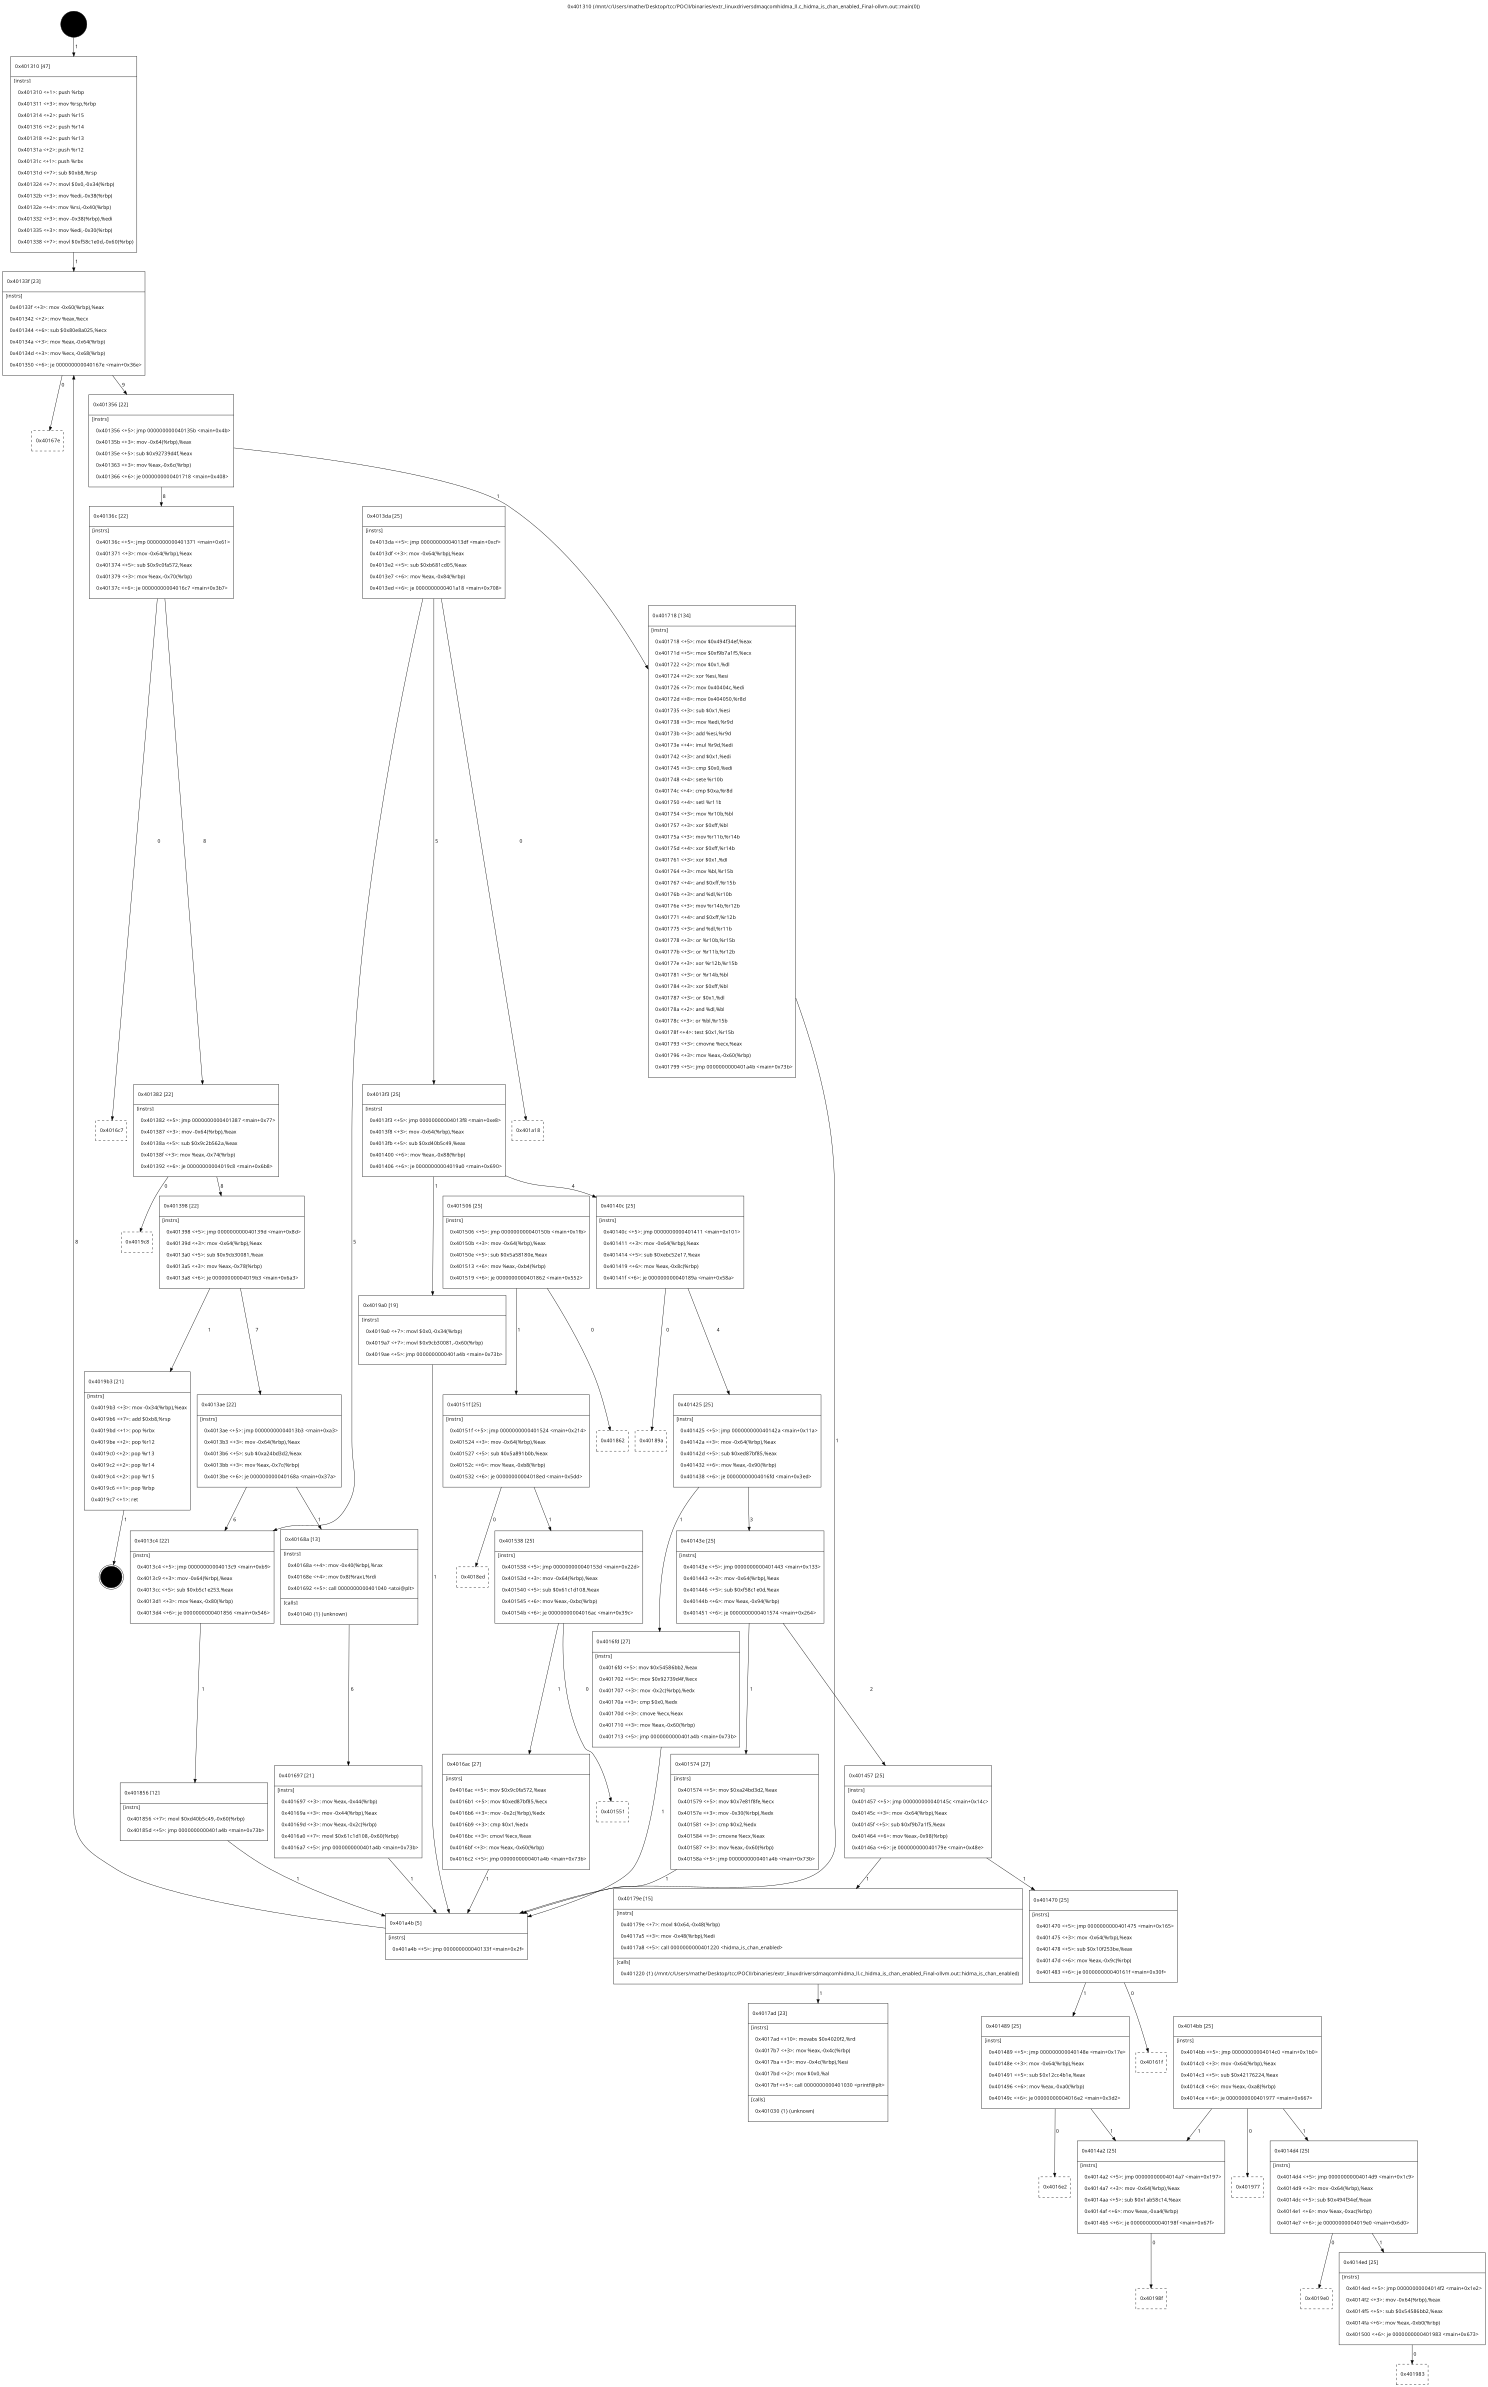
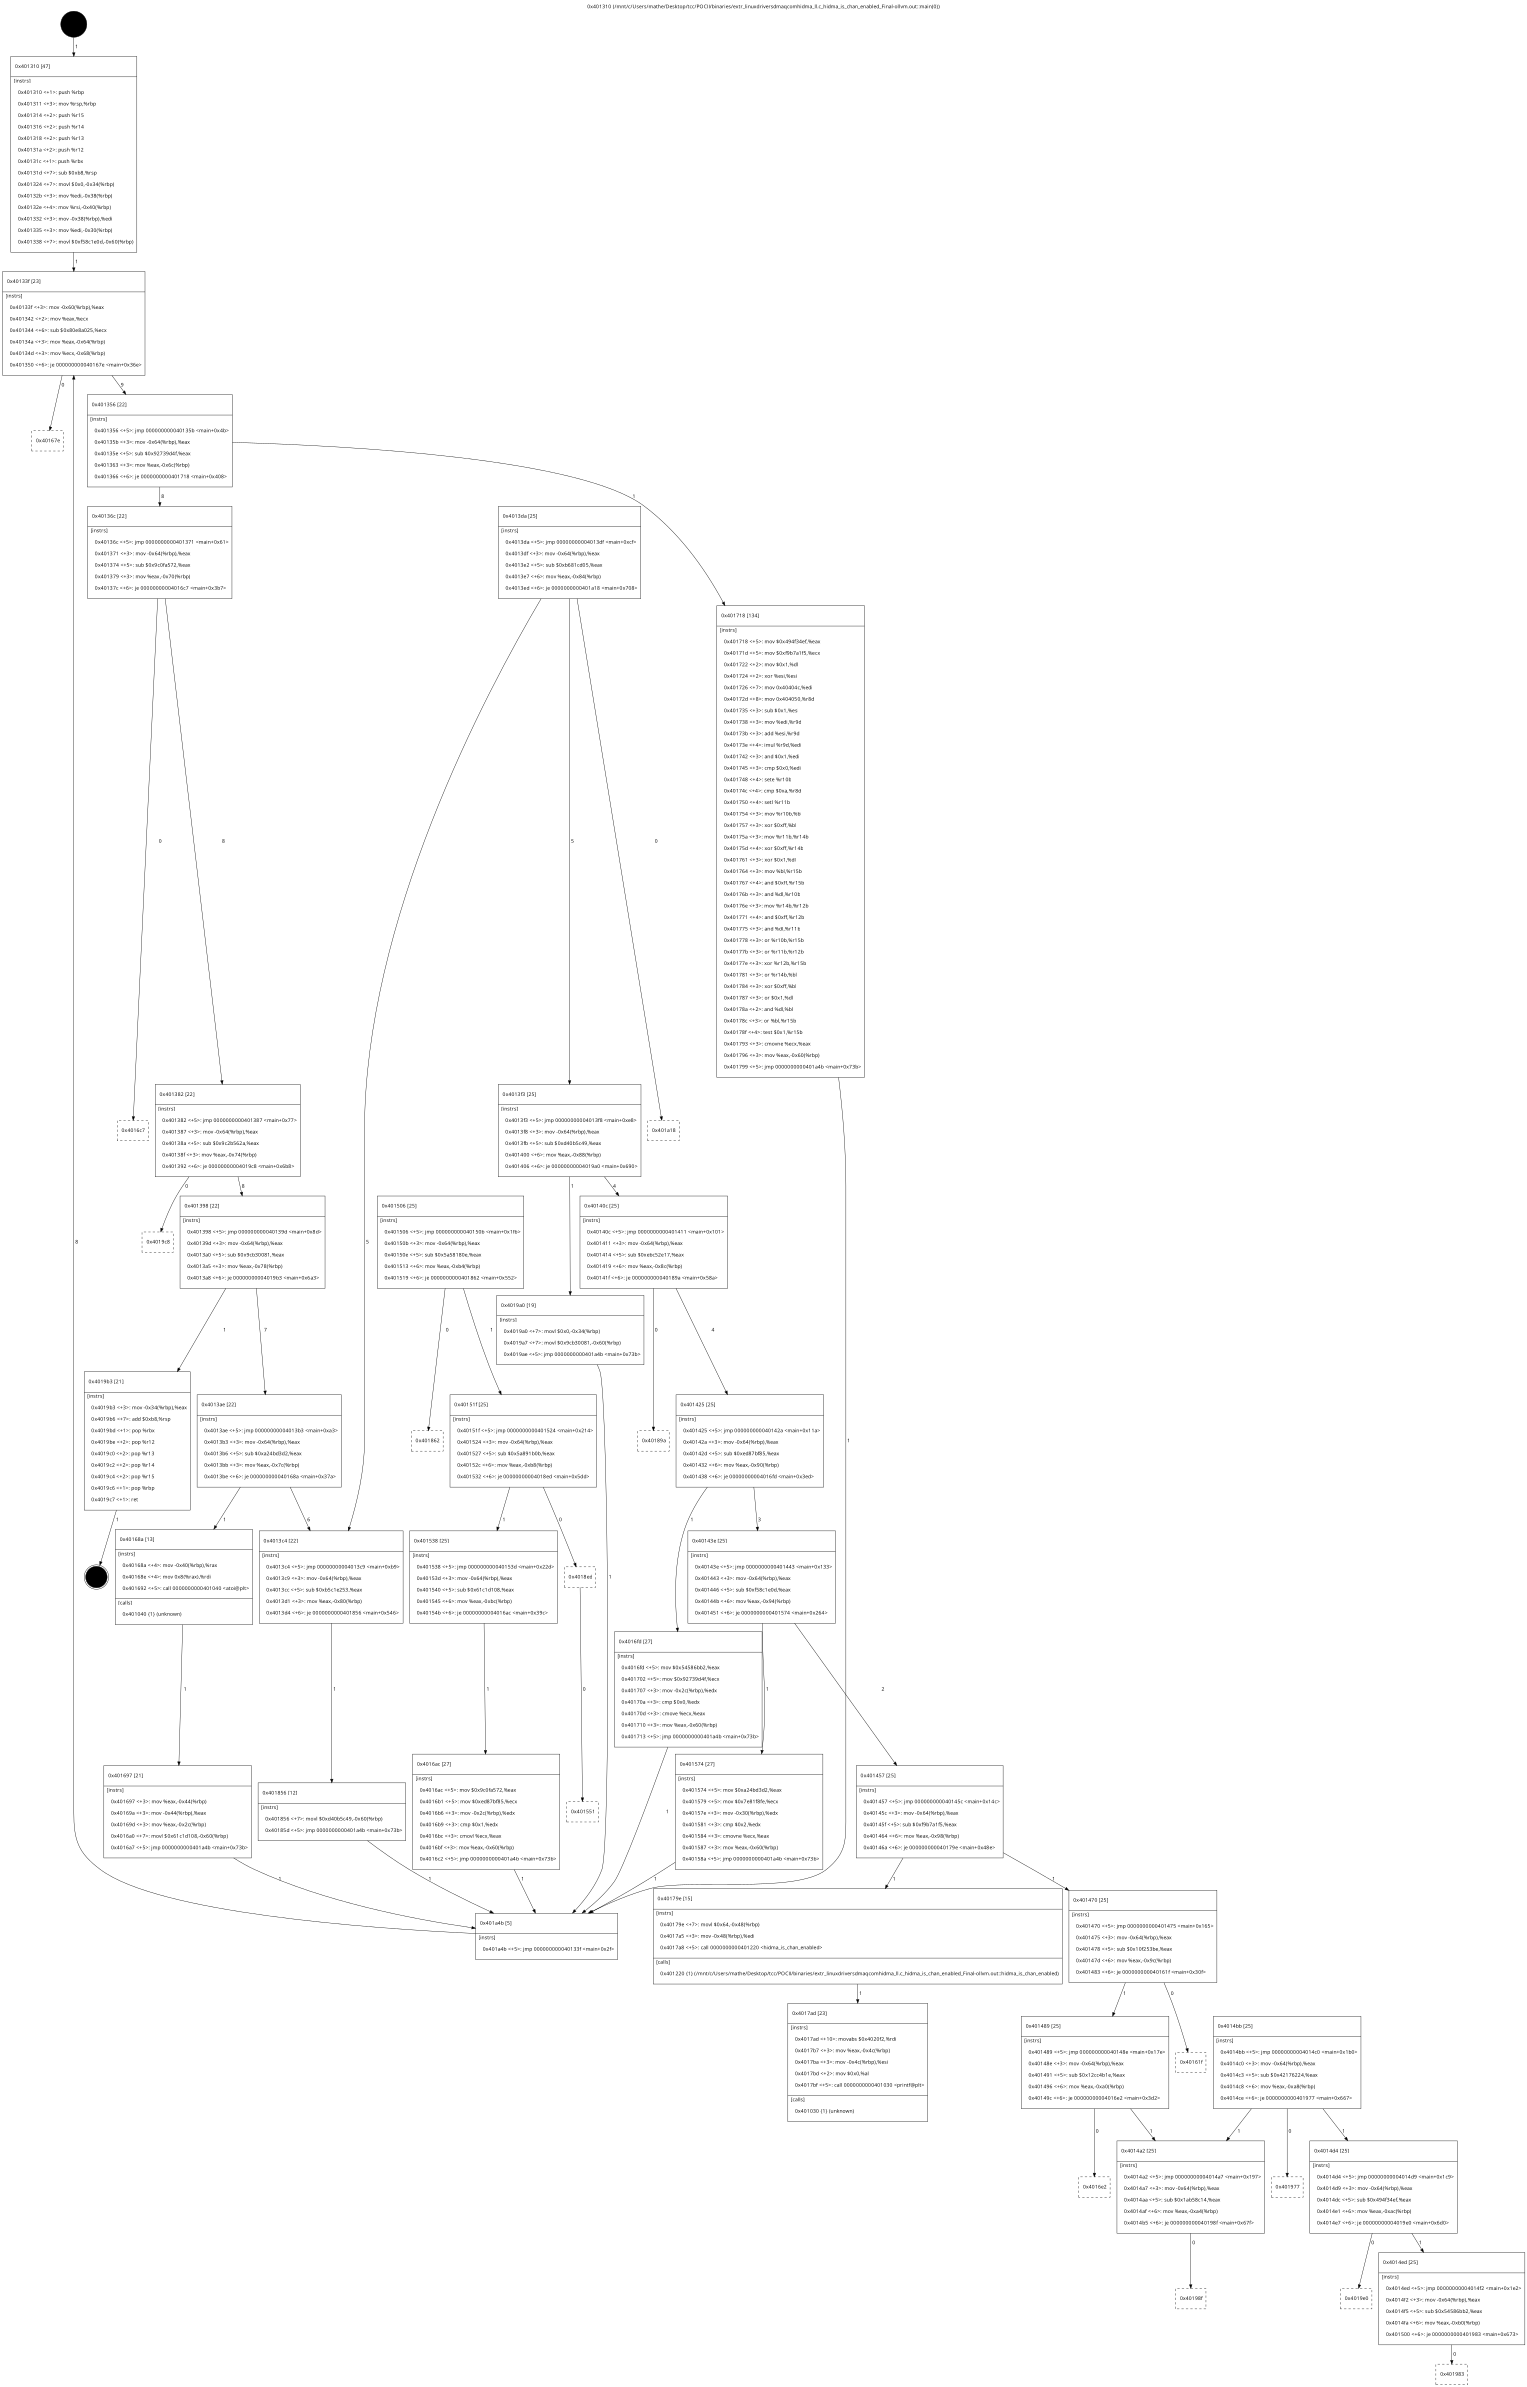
(352, 1689) -> (185, 1689)
(572, 1715) -> (581, 1693)
